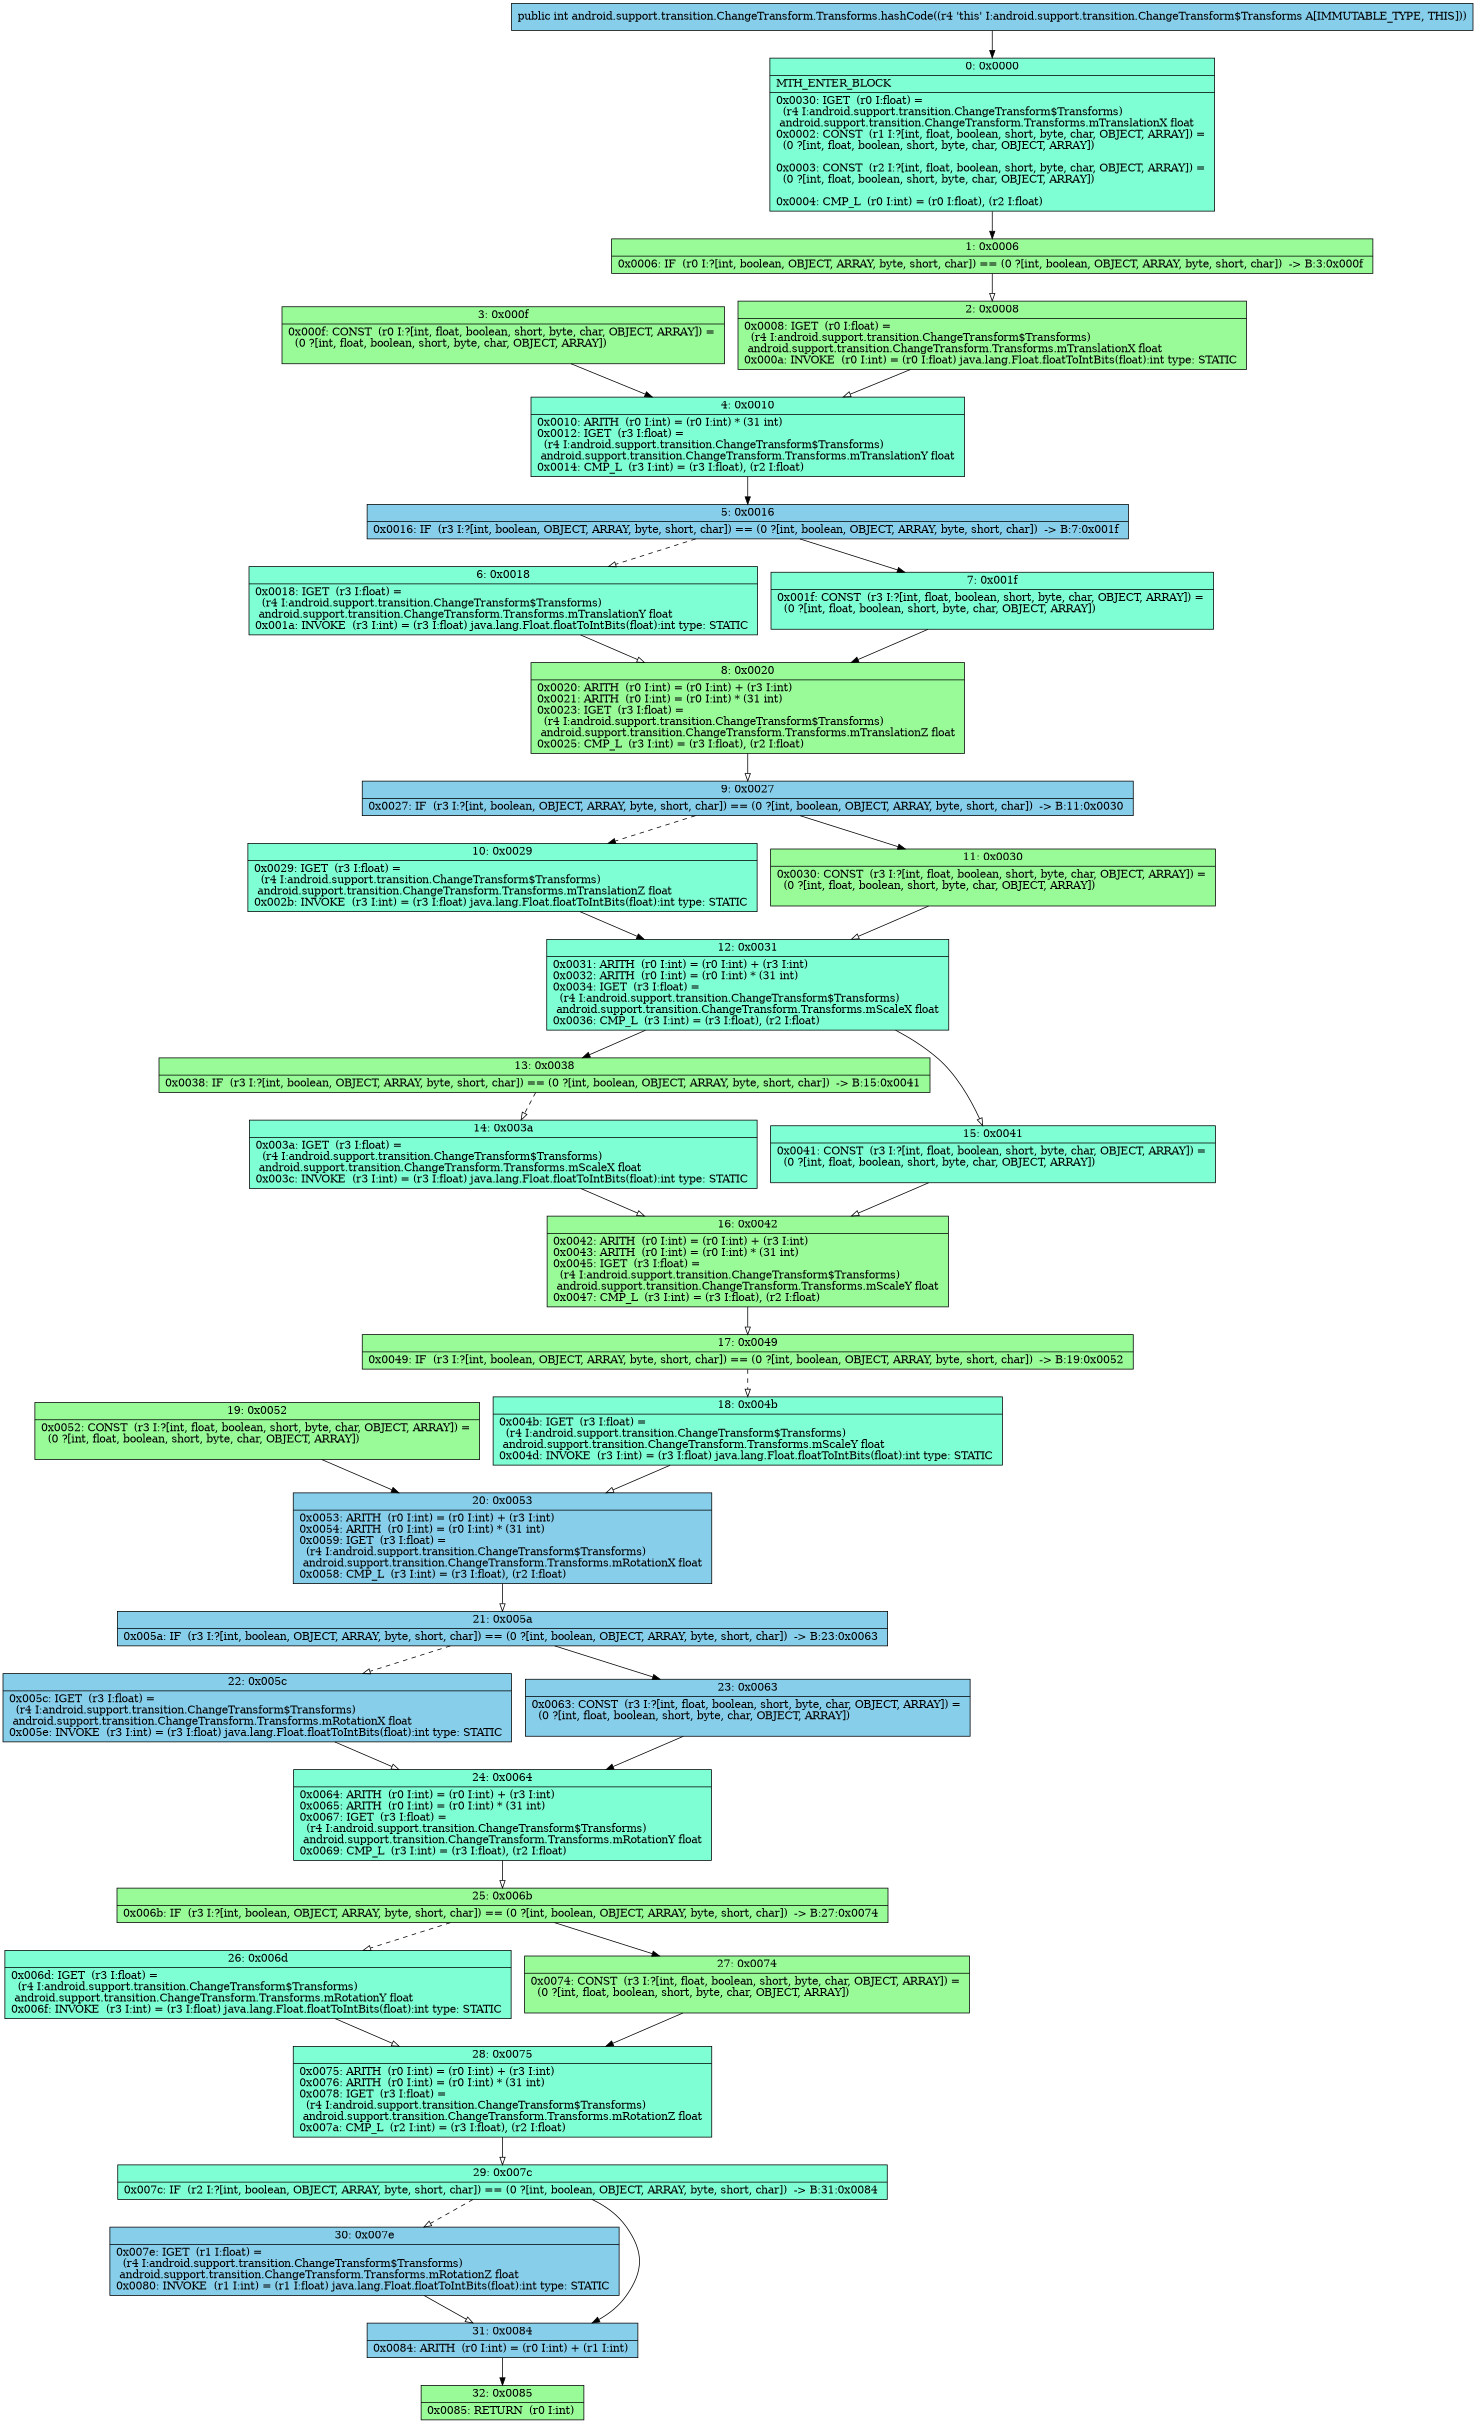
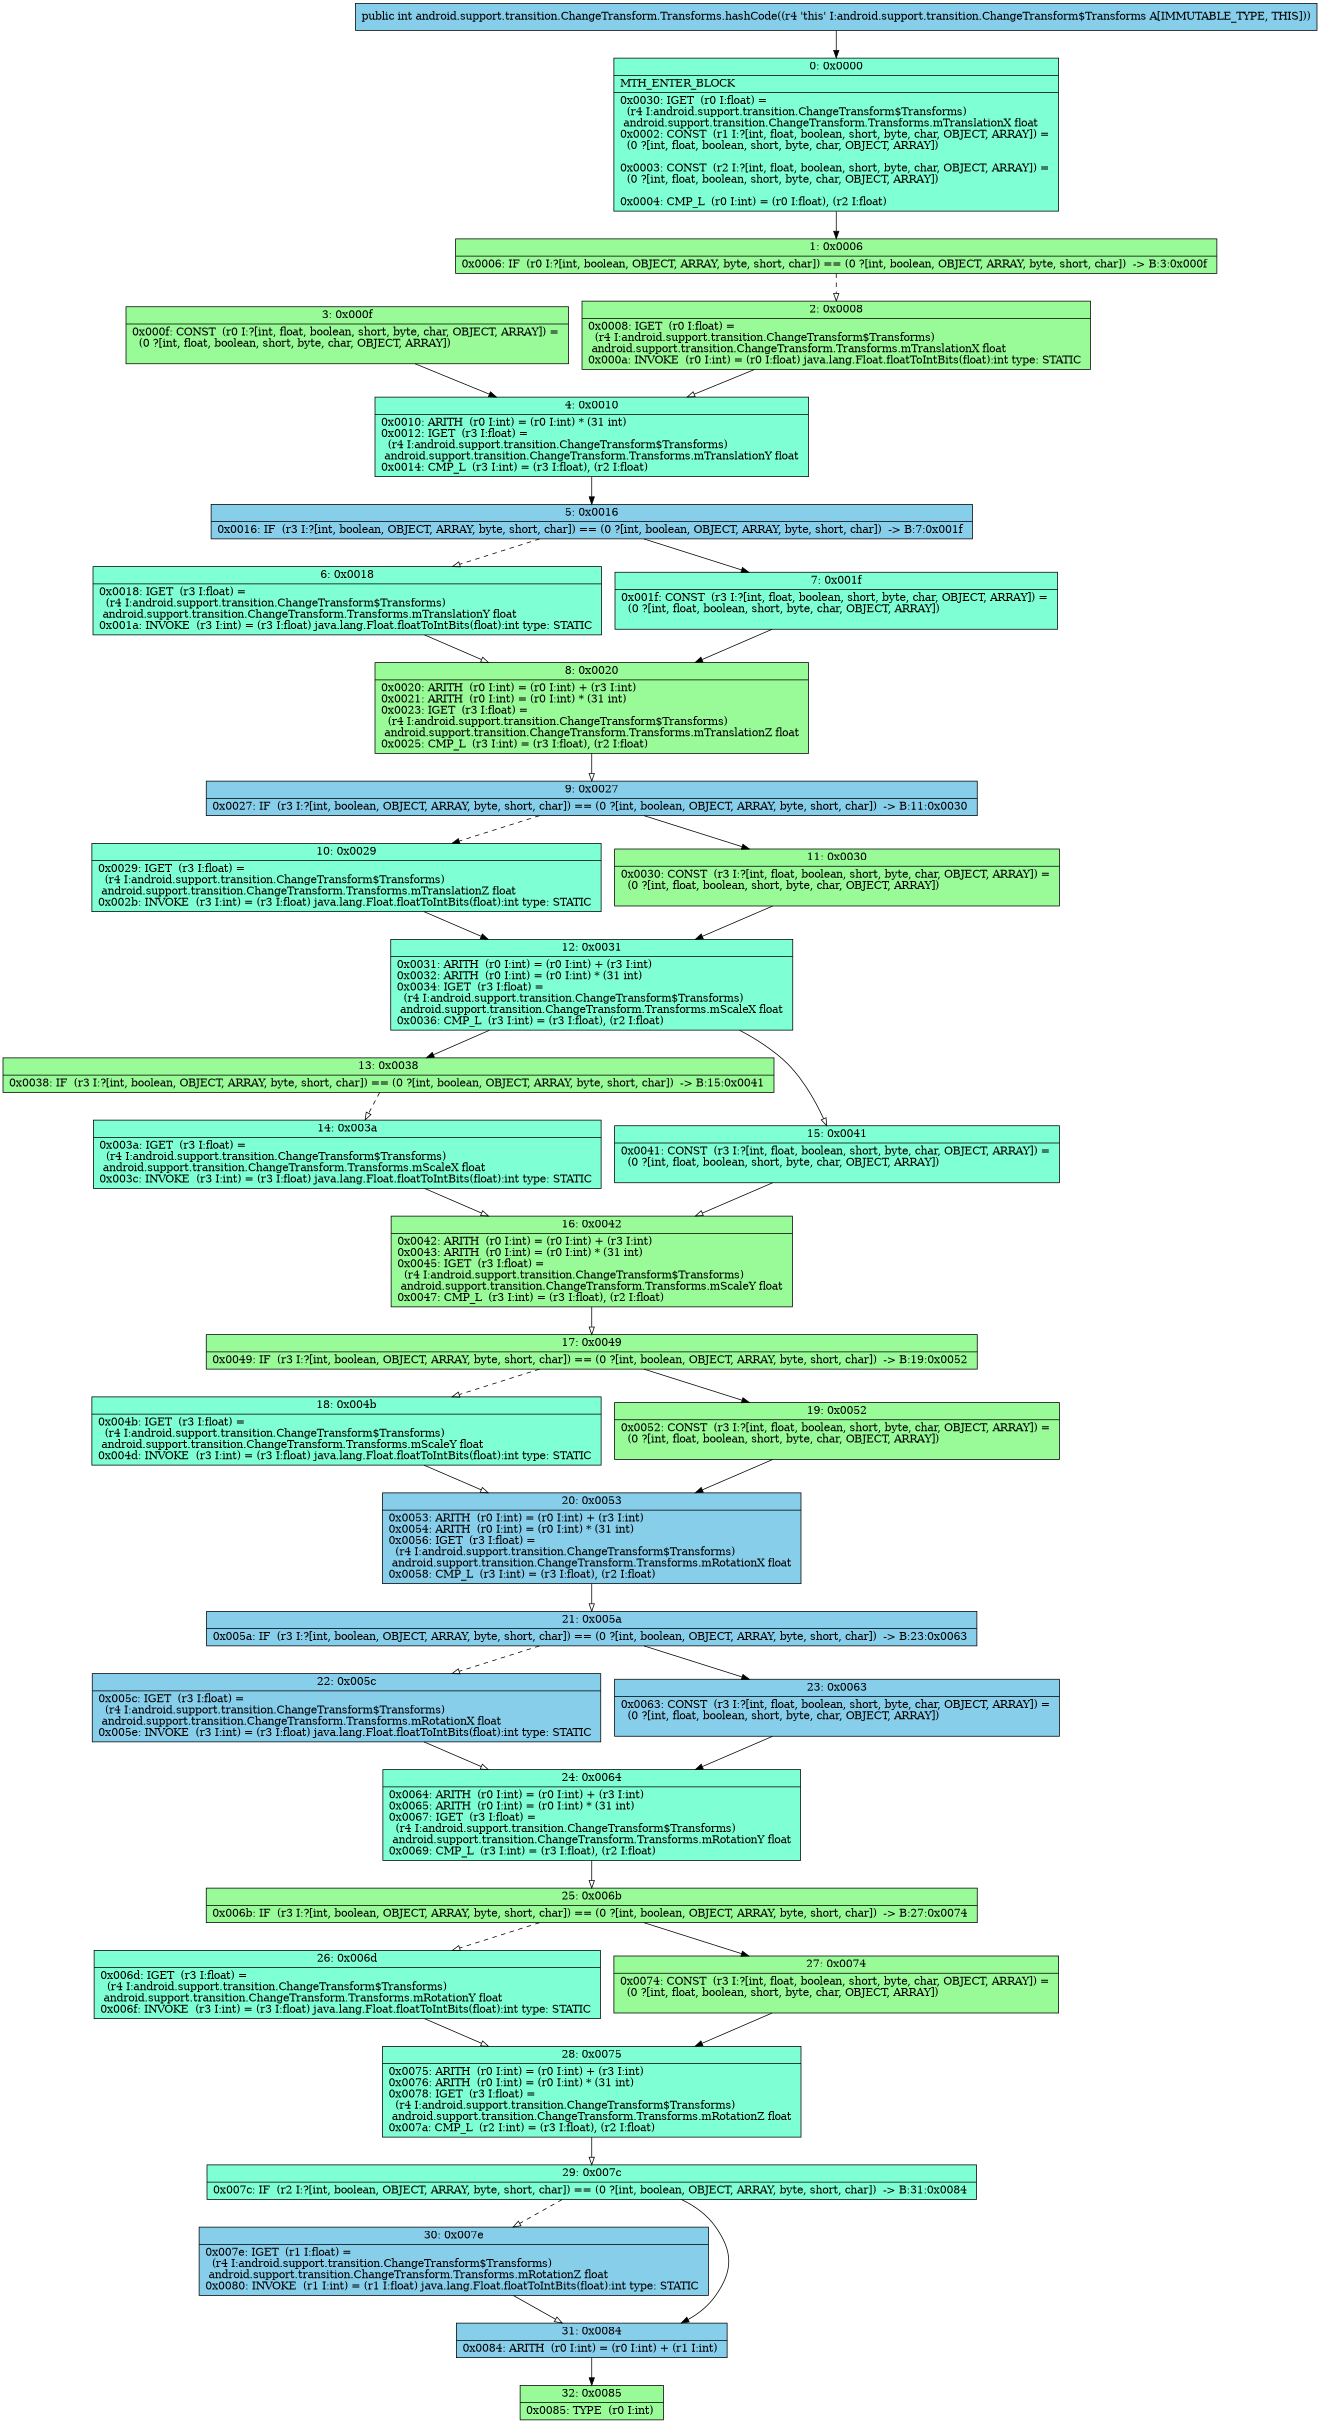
(992, 283) -> (836, 283)
(894, 921) -> (738, 921)
none -> (693, 1385)
(375, 1541) -> (464, 1541)
(502, 2411) -> (592, 2411)
